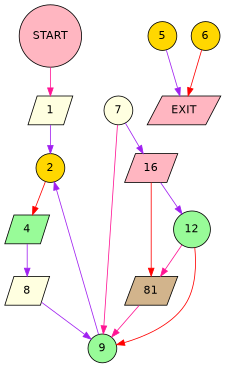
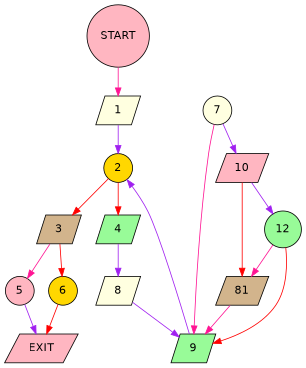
(162, 36) -> (20, 291)
(151, 168) -> (242, 168)
none -> (59, 229)
(102, 348) -> (193, 348)
